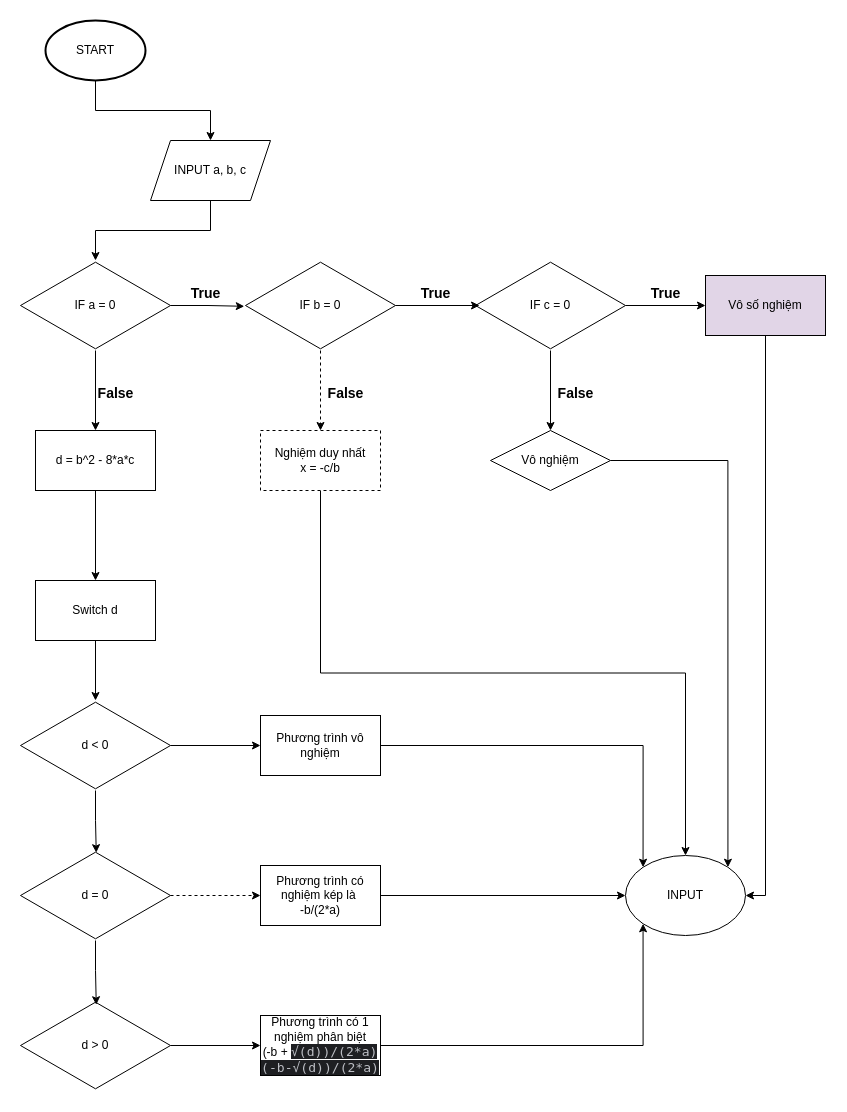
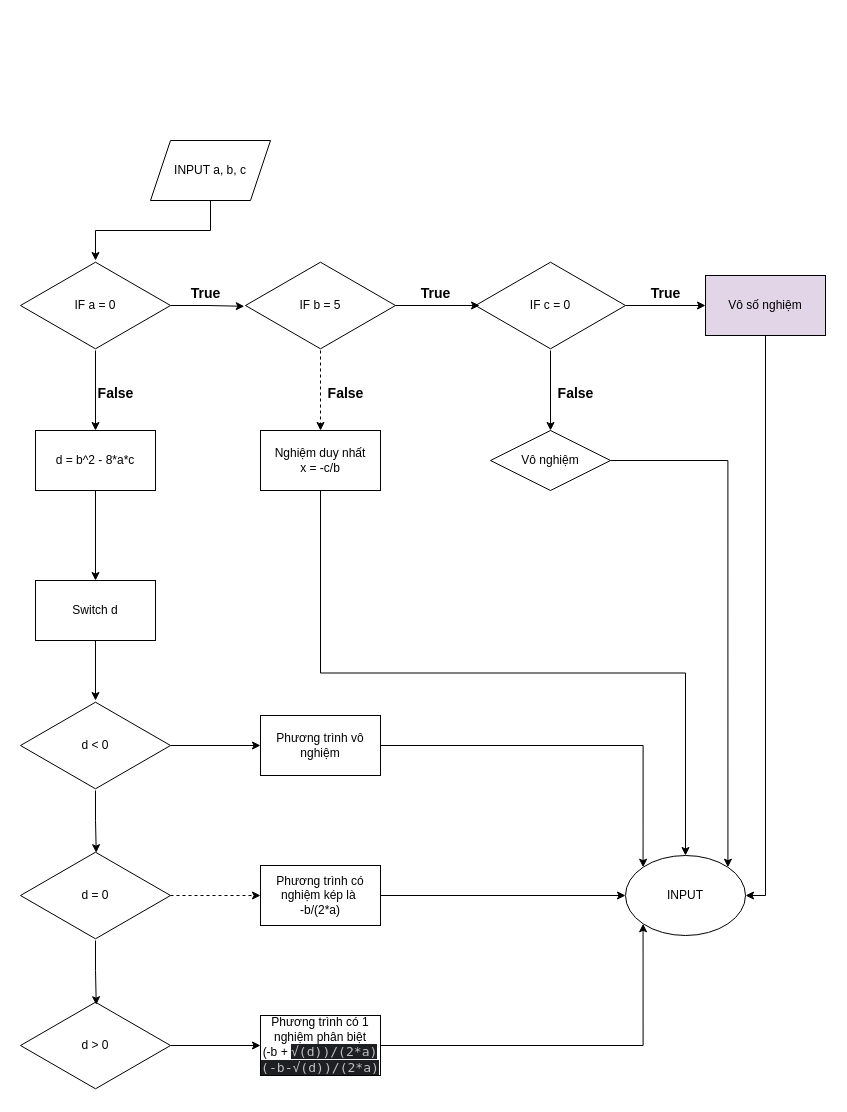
(96, 51) -> none
(150, 111) -> none
(321, 306) -> (321, 306)
(321, 461) -> (321, 461)
